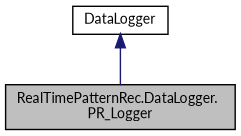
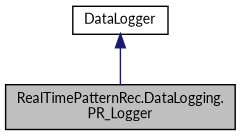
(120, 107) -> (120, 107)
